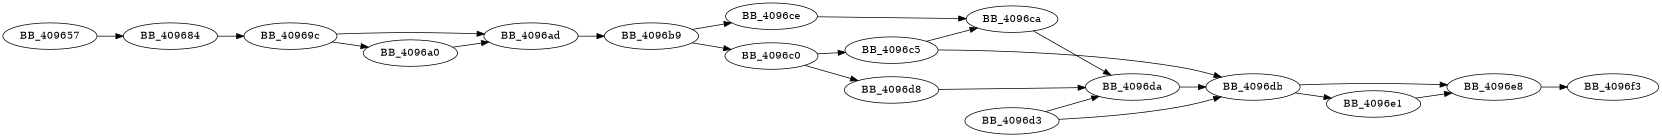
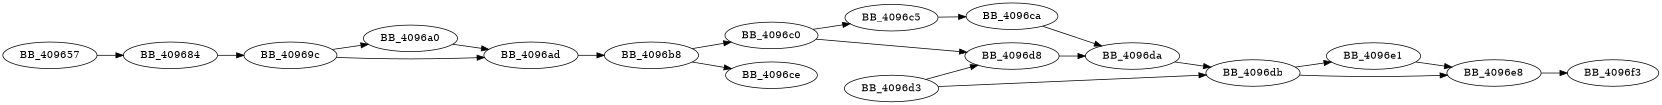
(888, 18) -> none
(651, 36) -> (651, 55)
(1063, 54) -> none
(1069, 105) -> (948, 73)
